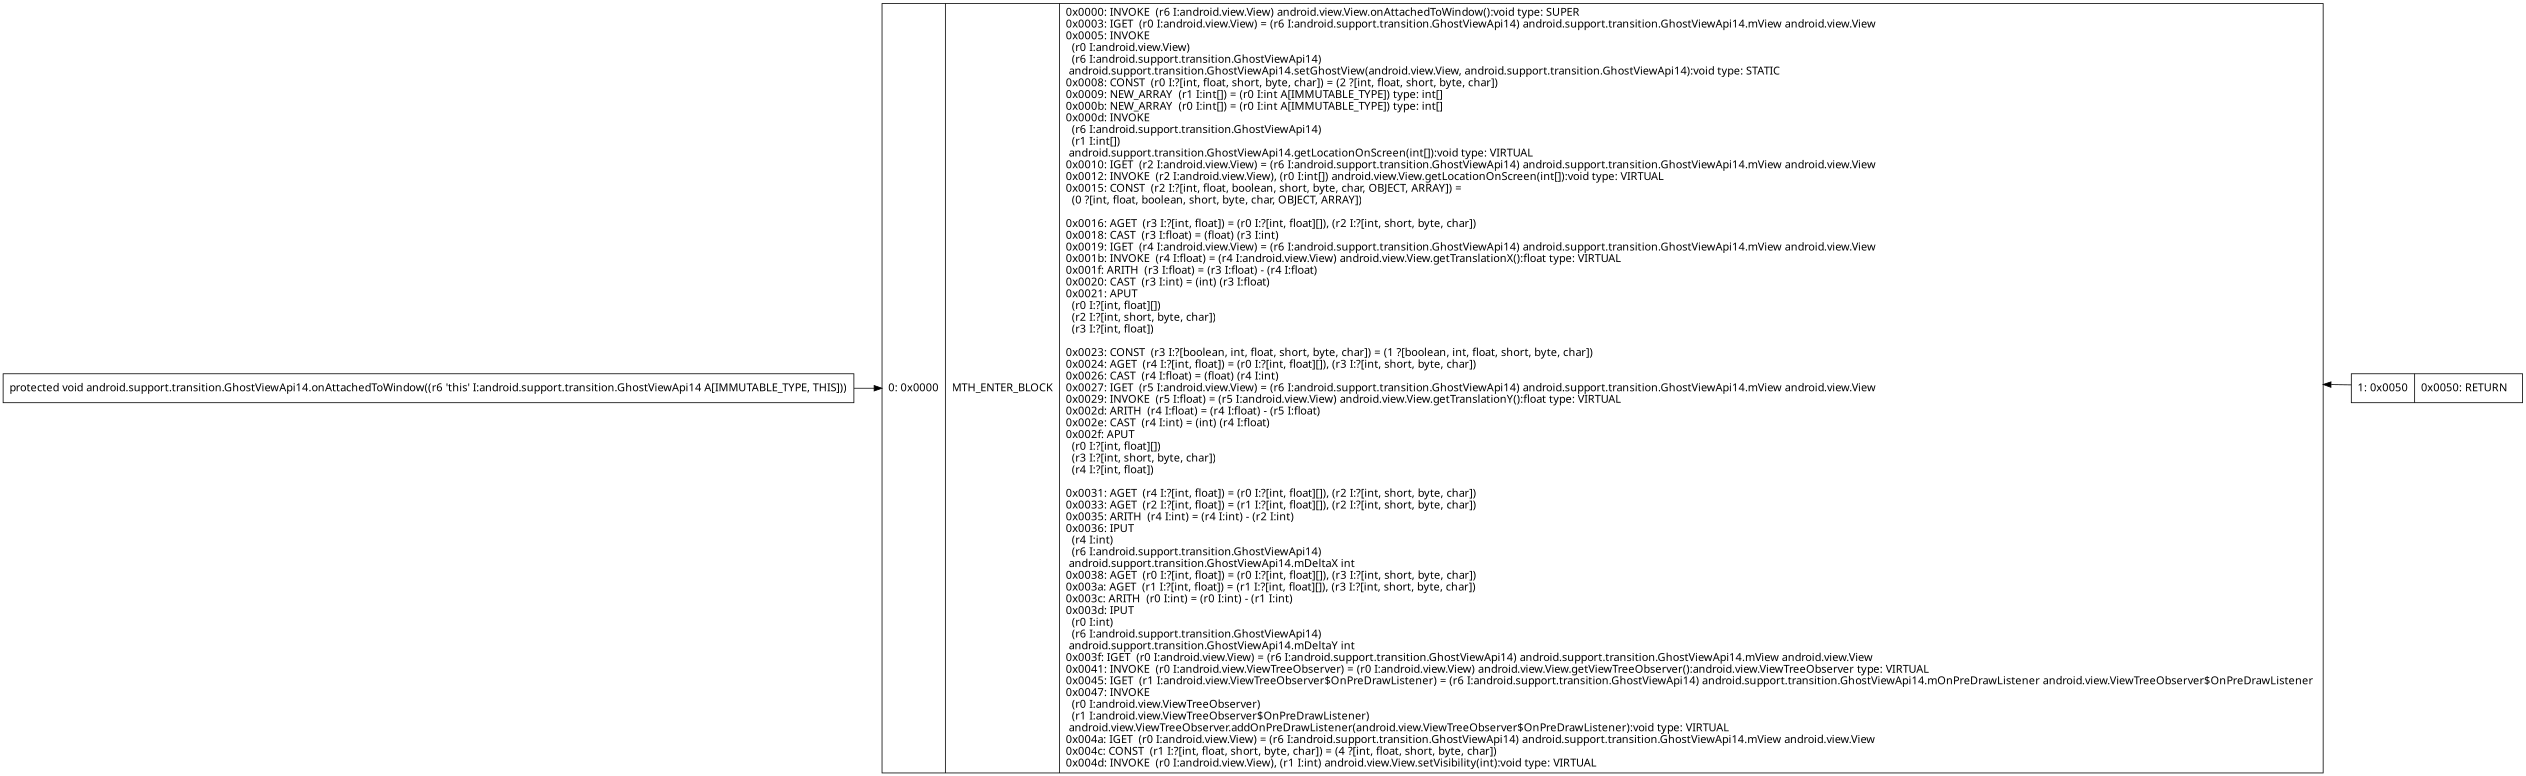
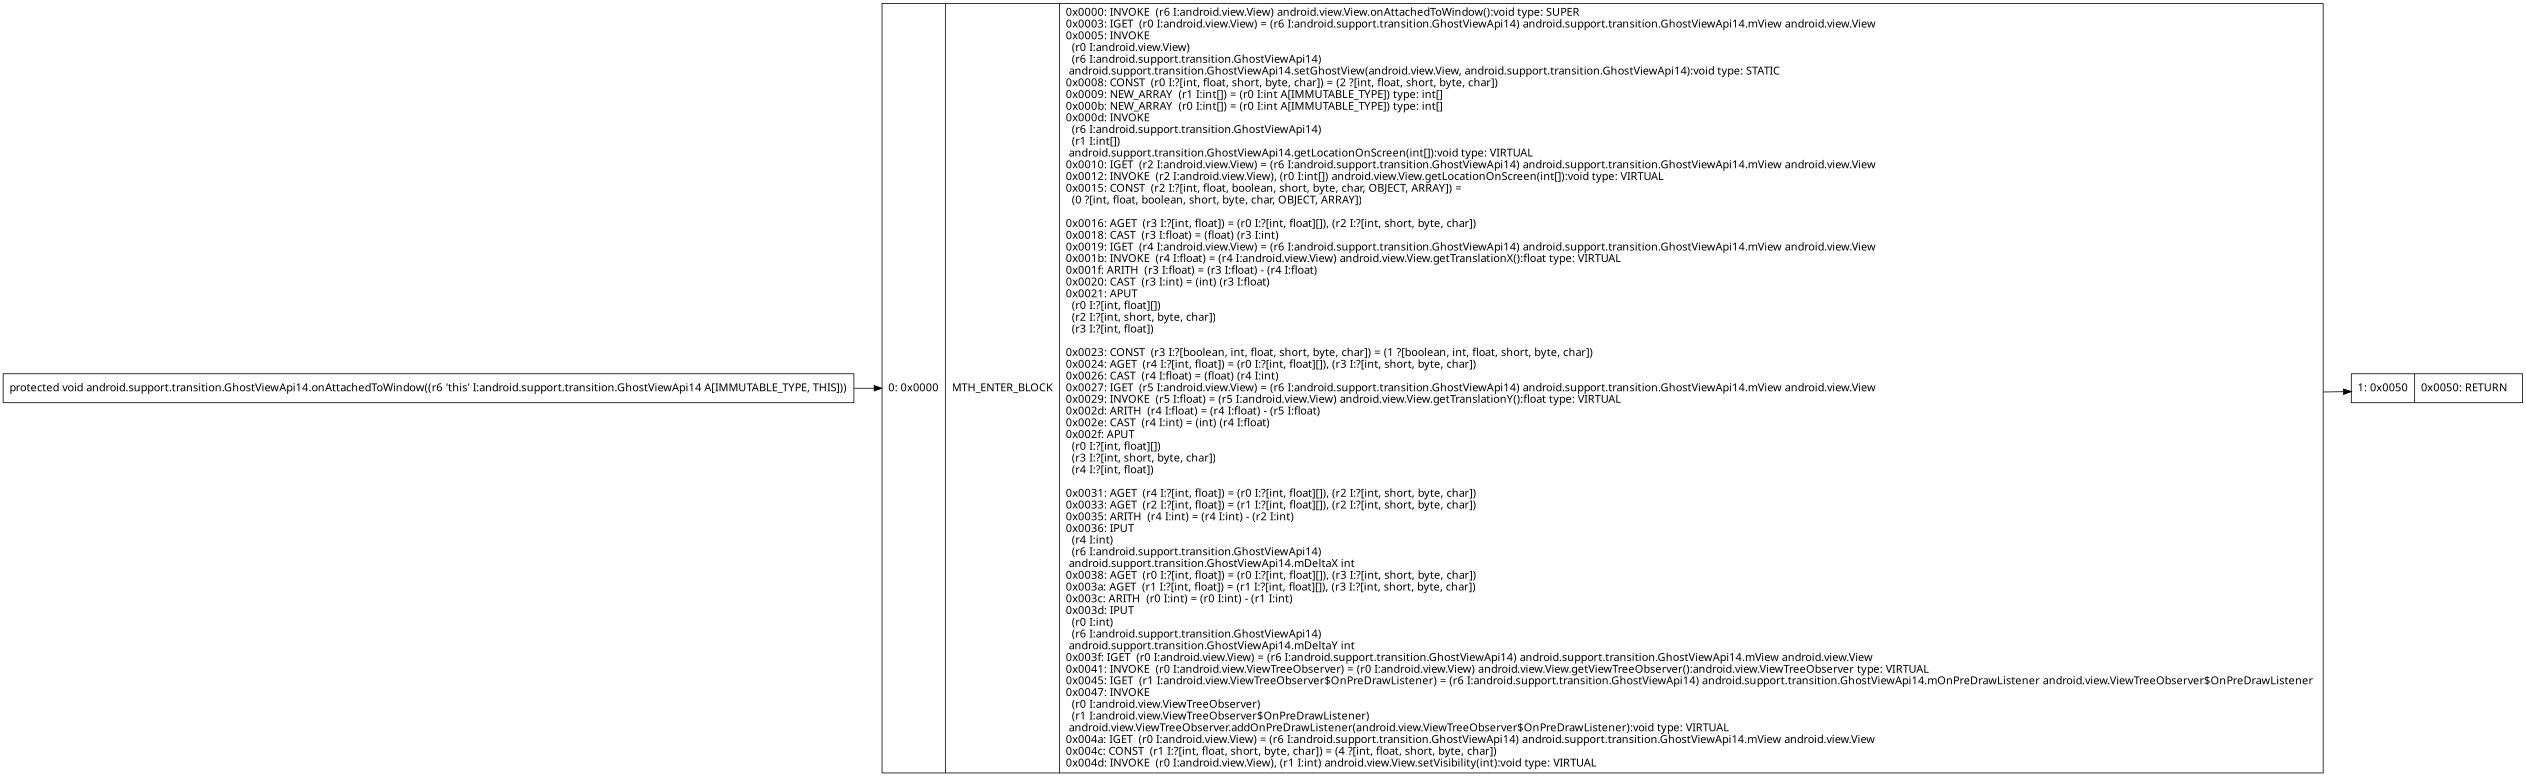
(2341, 385) -> (2333, 392)
